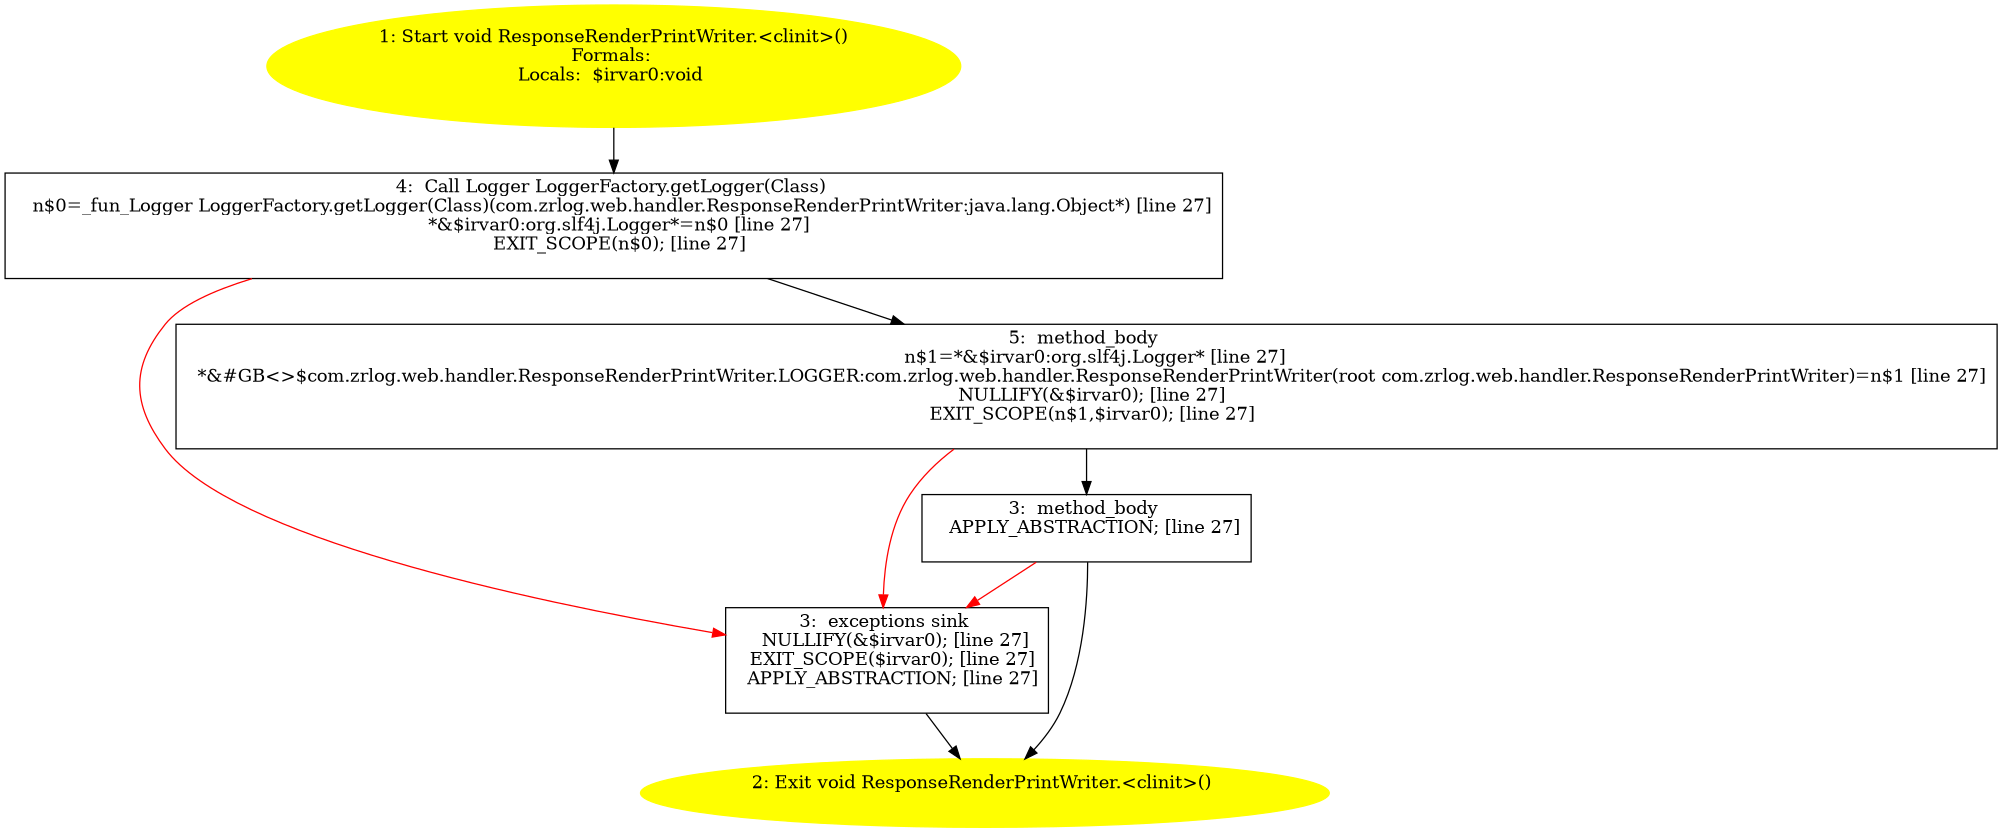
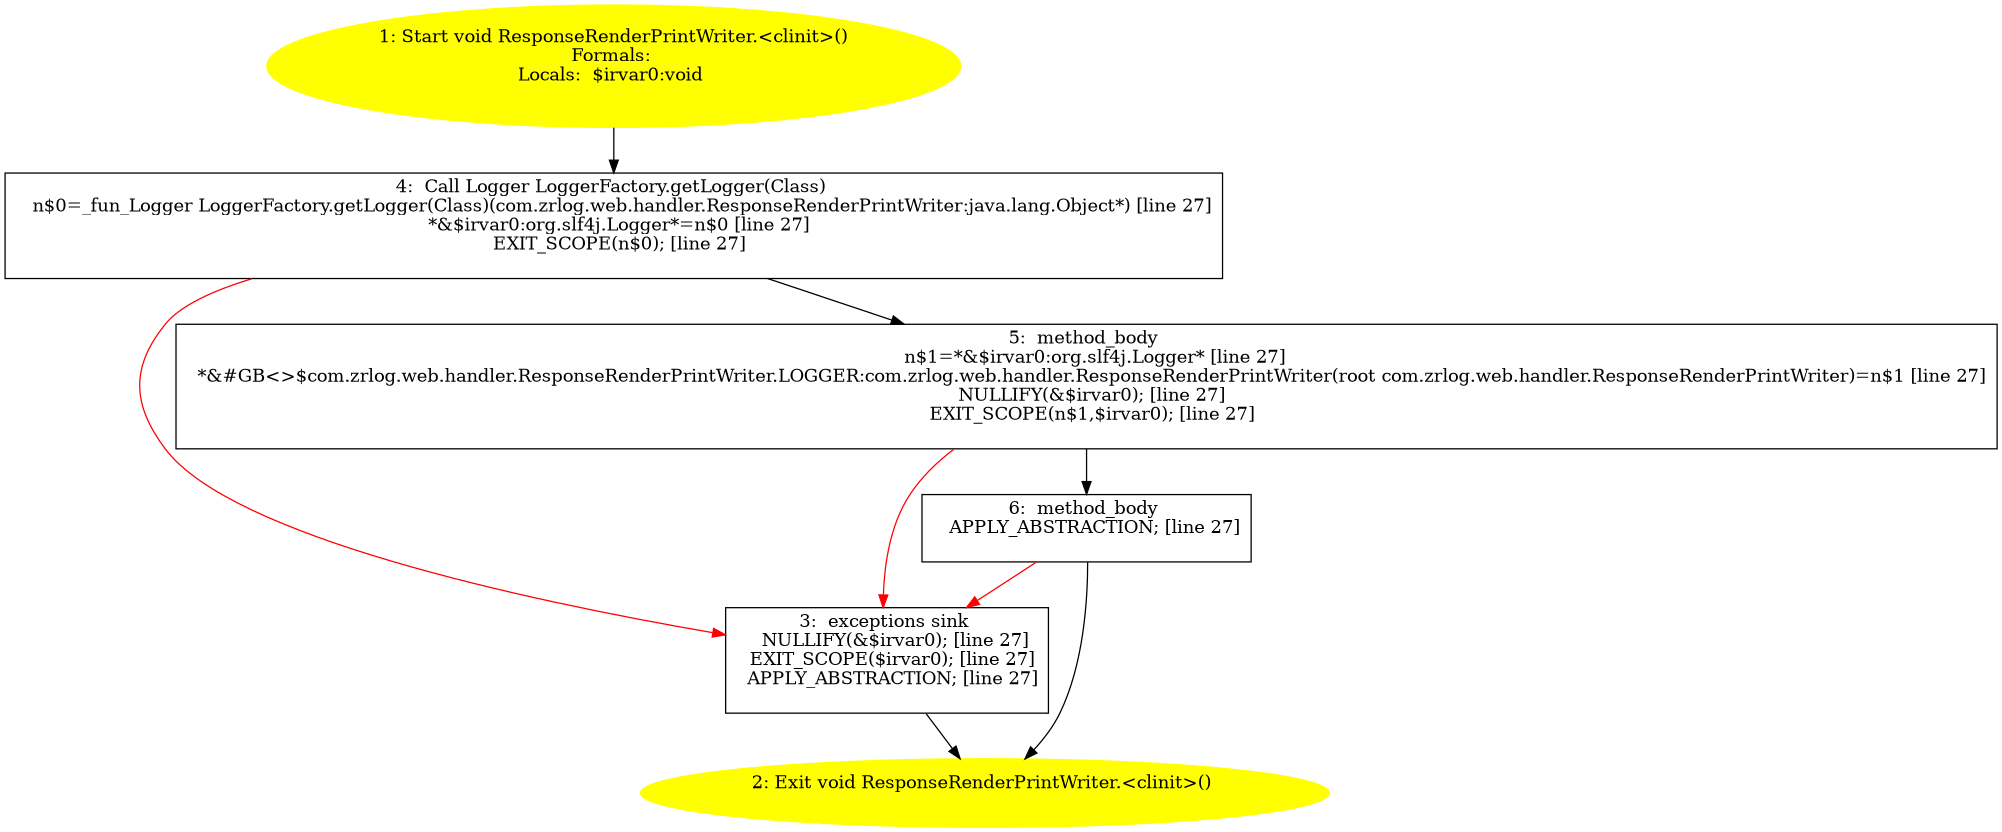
(1087, 528) -> (1087, 528)
